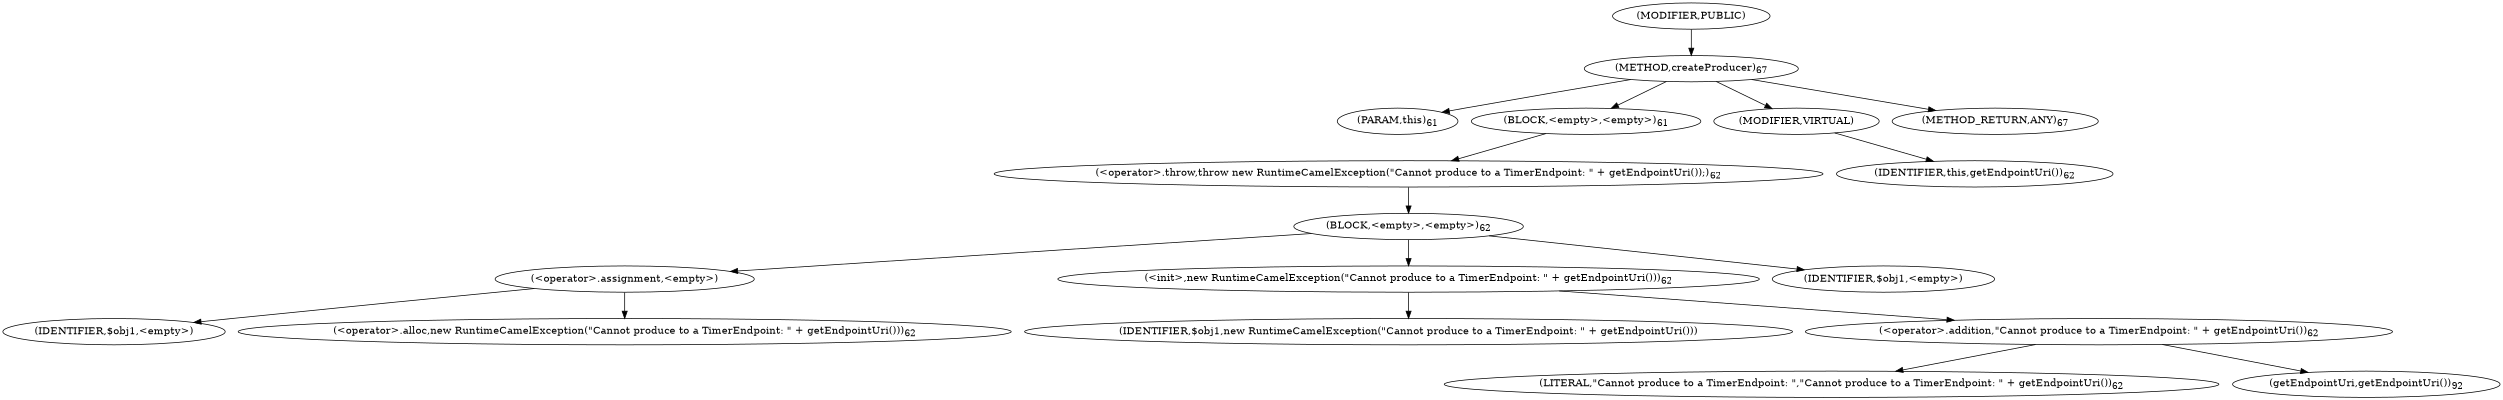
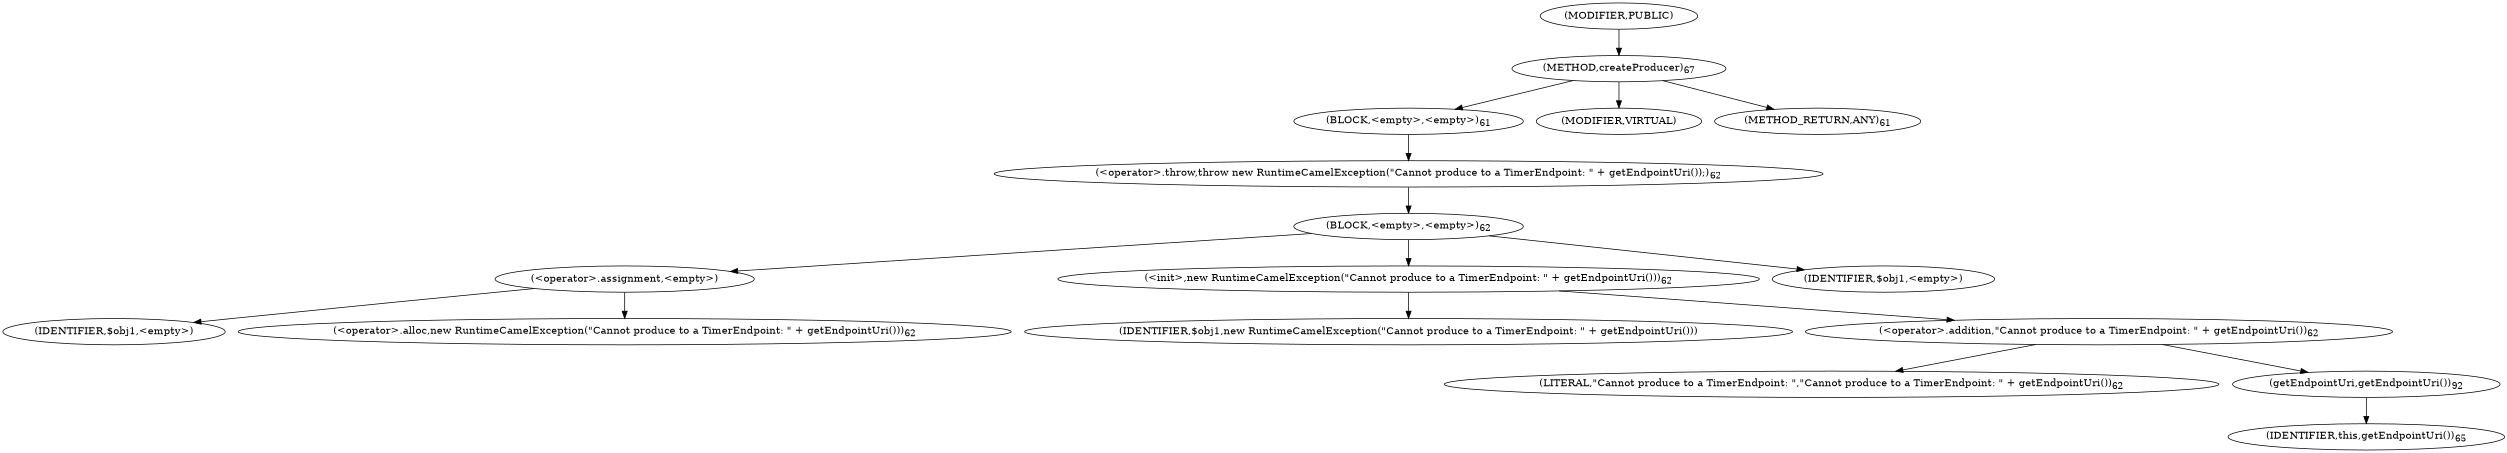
(2063, 120) -> (1885, 120)
(1398, 121) -> none
(1881, 146) -> (2366, 407)
(2069, 173) -> (2461, 436)
